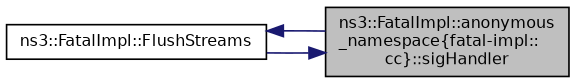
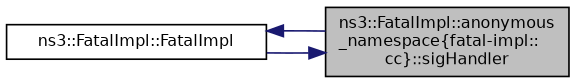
(136, 42) -> (136, 42)
